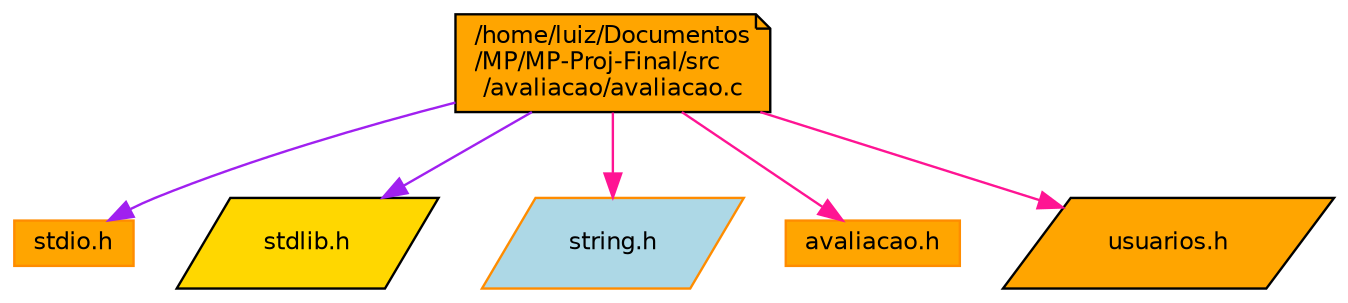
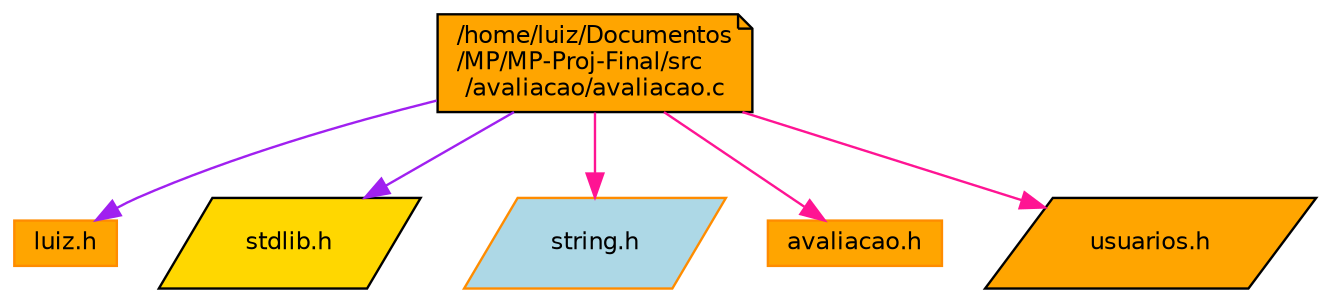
(74, 243) -> (66, 243)
